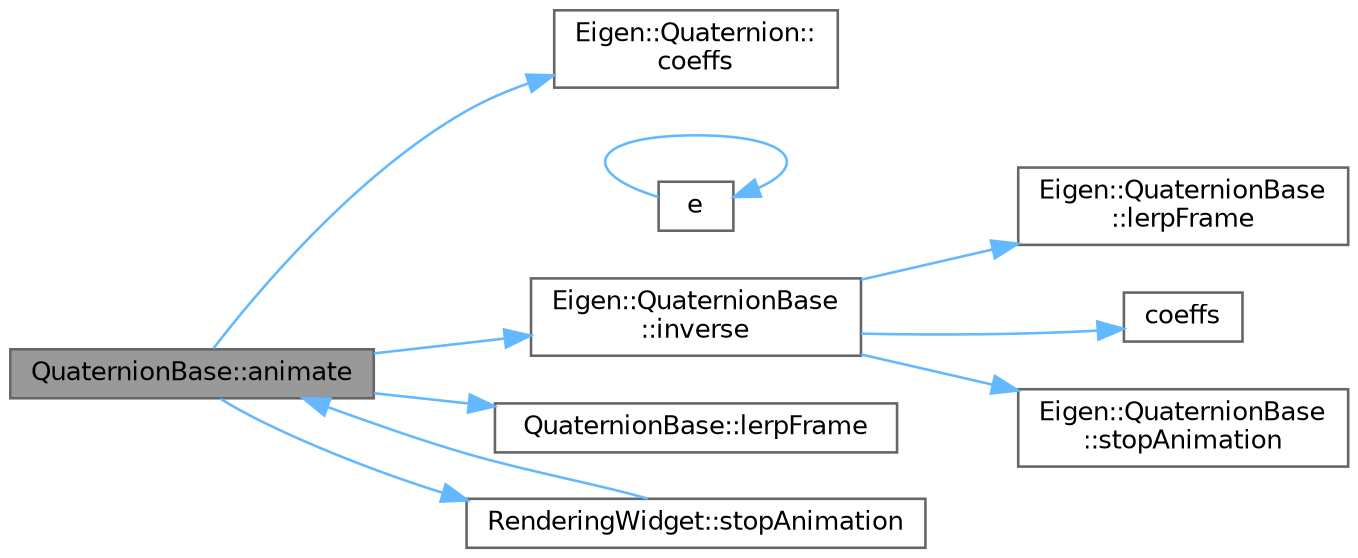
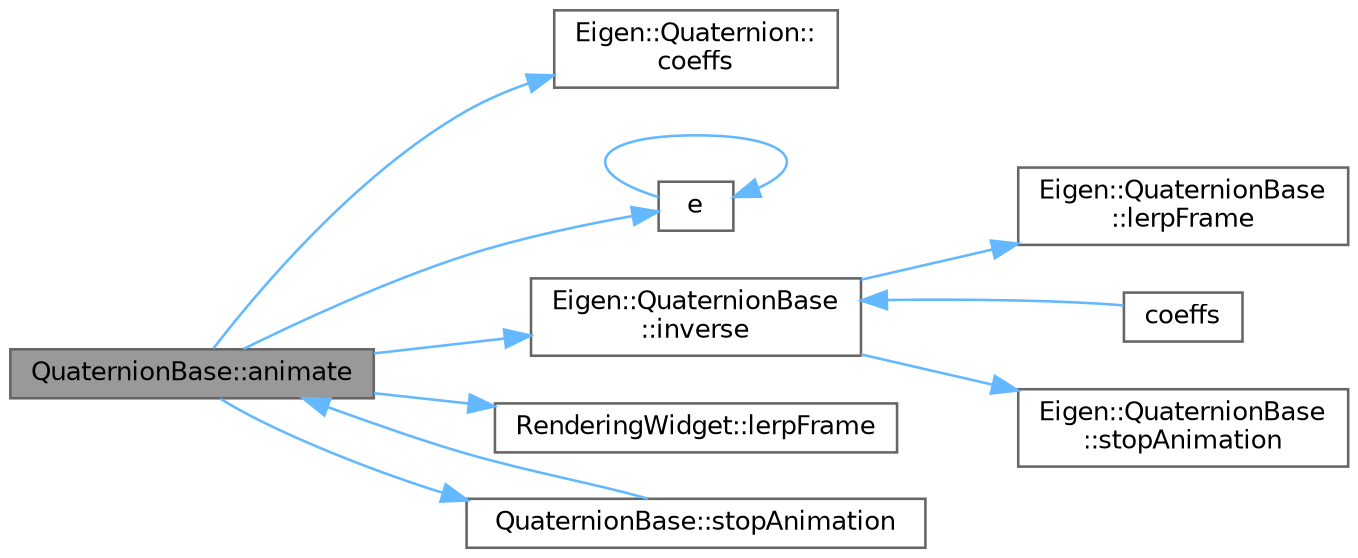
none -> (433, 267)
(979, 334) -> (1005, 300)
(696, 428) -> (696, 428)
(696, 523) -> (696, 523)
